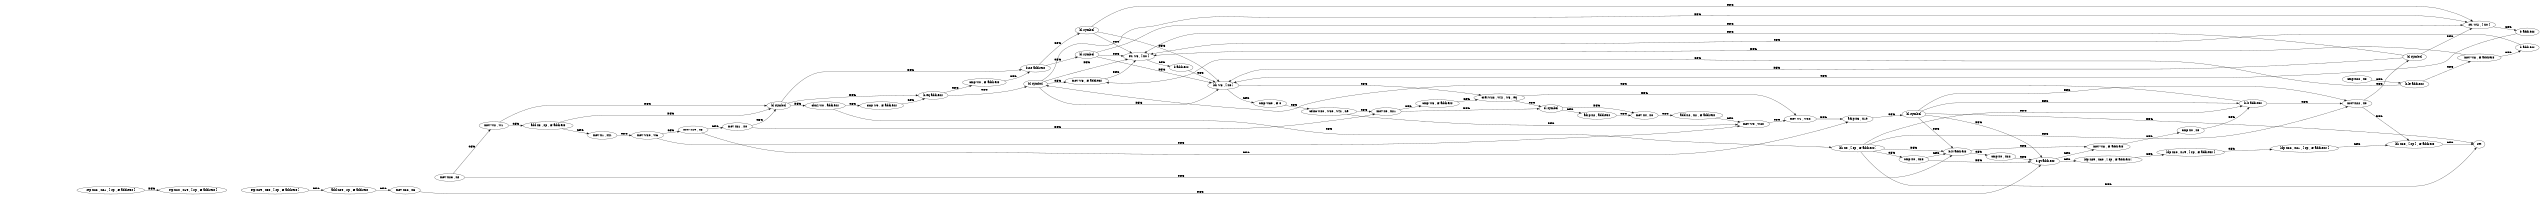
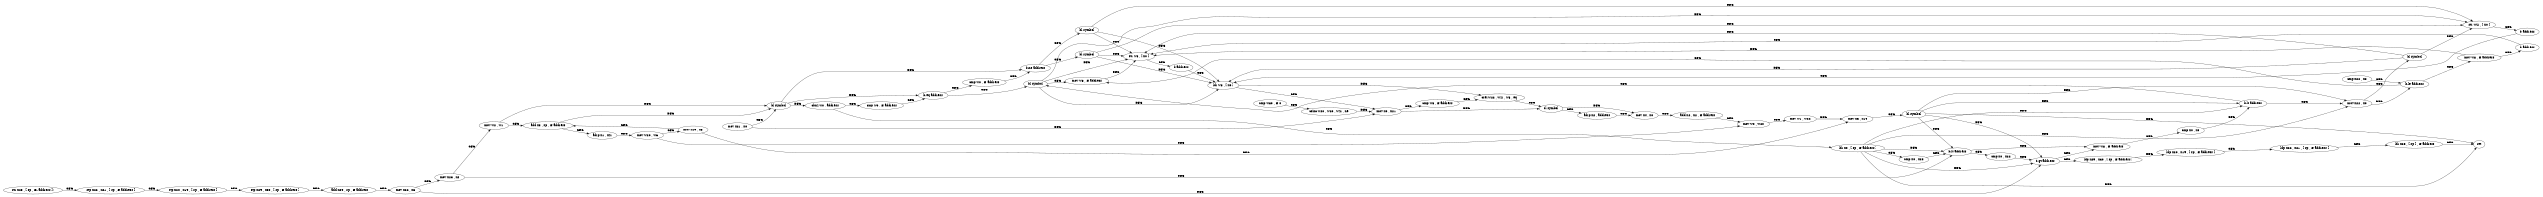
(1364, 84) -> (1364, 84)
(1661, 95) -> none
(1238, 98) -> (1305, 98)
(1364, 110) -> (1364, 110)
(1858, 119) -> (1858, 119)
(2385, 123) -> (2391, 100)
(1541, 125) -> none
(714, 128) -> (627, 127)
(602, 135) -> (602, 135)
(2149, 154) -> (2149, 154)
(1979, 162) -> (1946, 170)
none -> (426, 184)
(152, 189) -> (152, 189)
none -> (33, 190)
none -> (233, 190)
